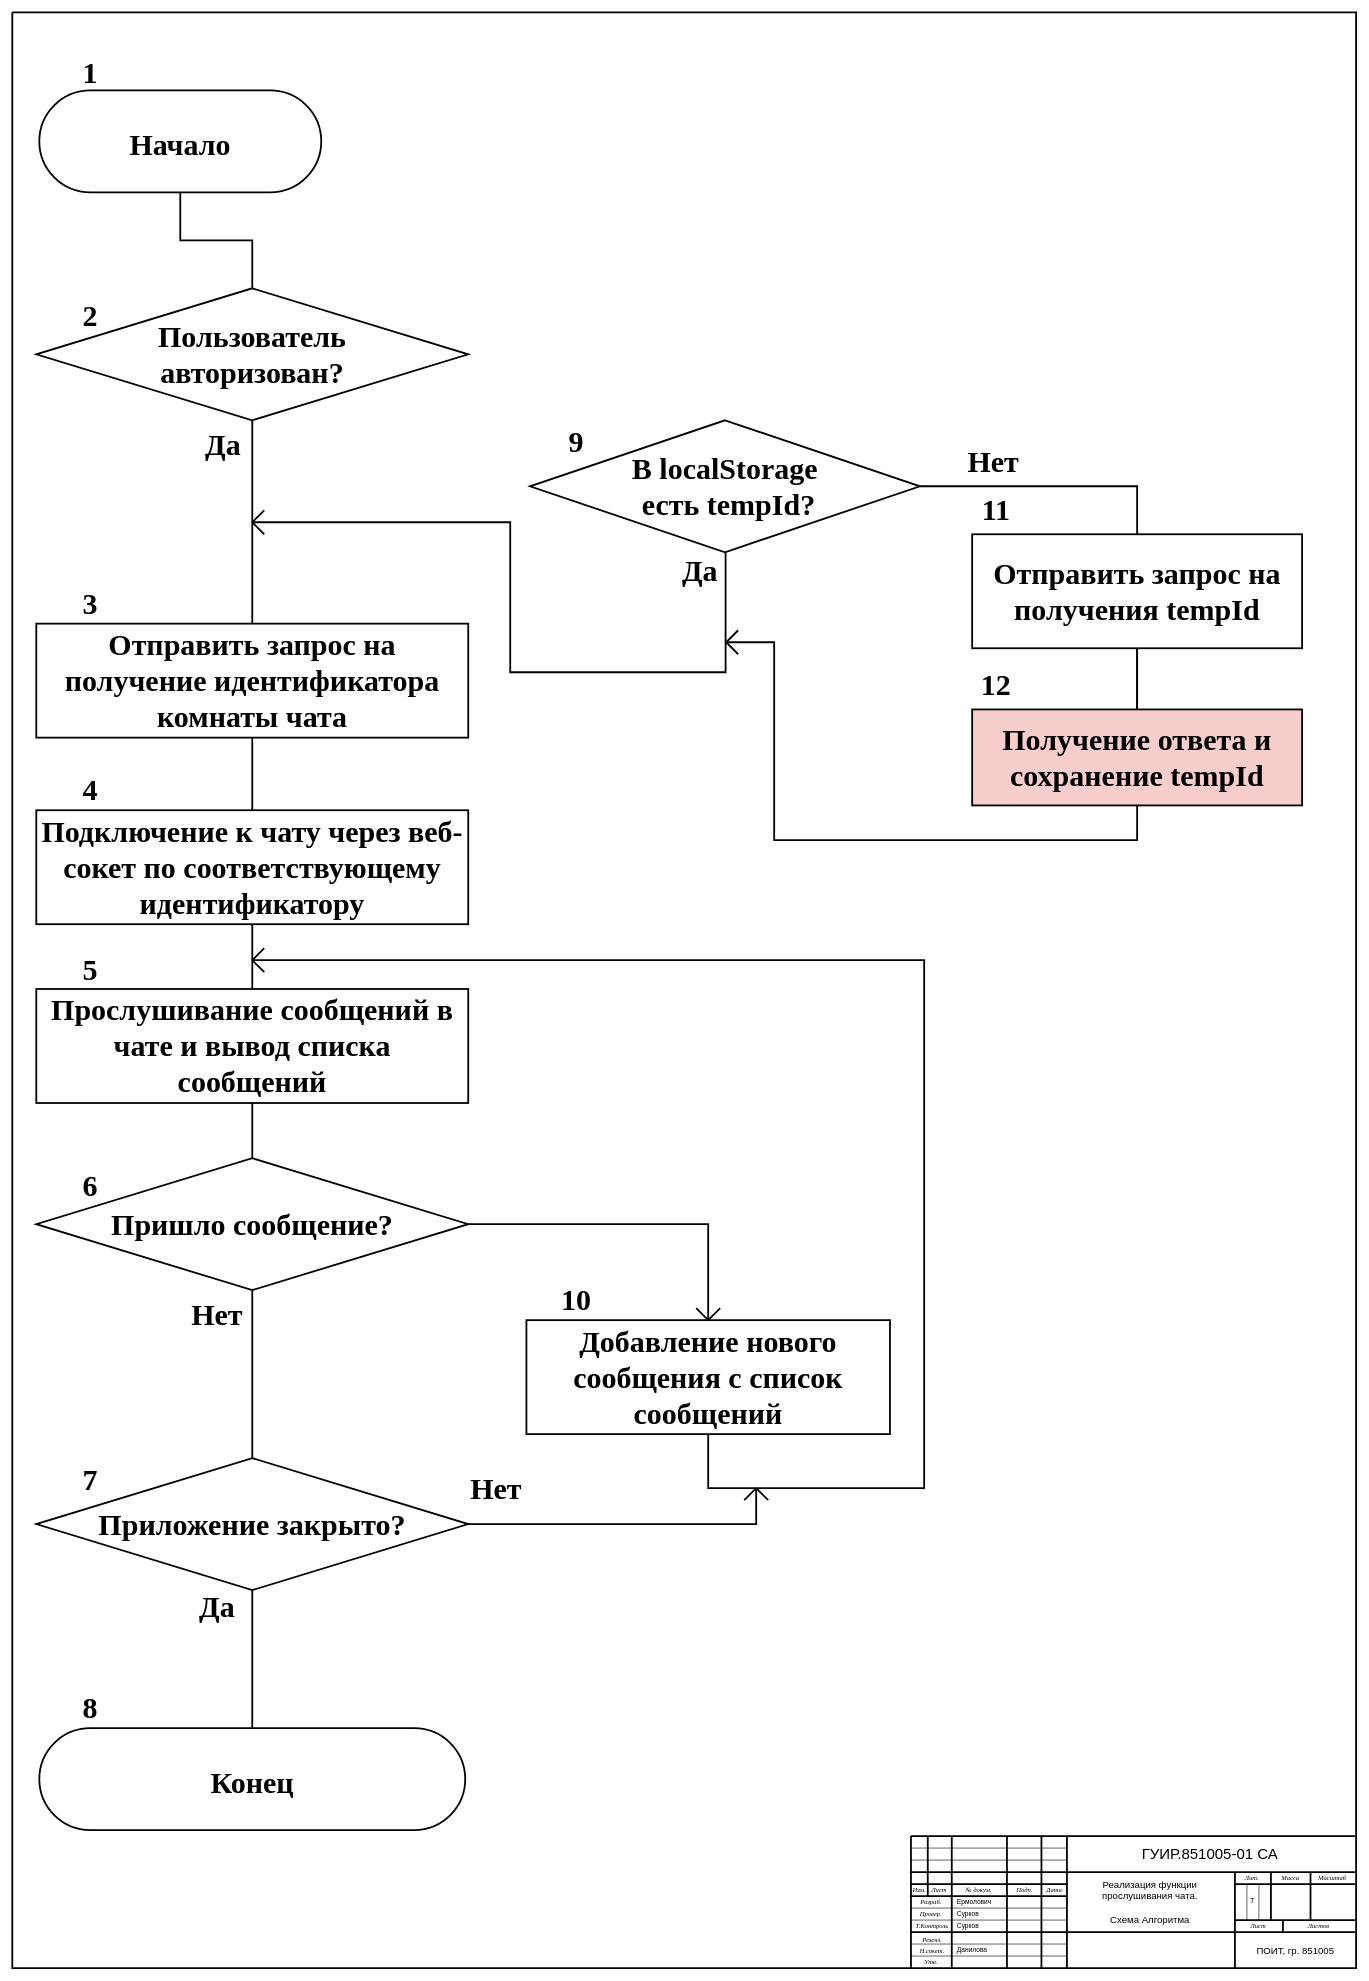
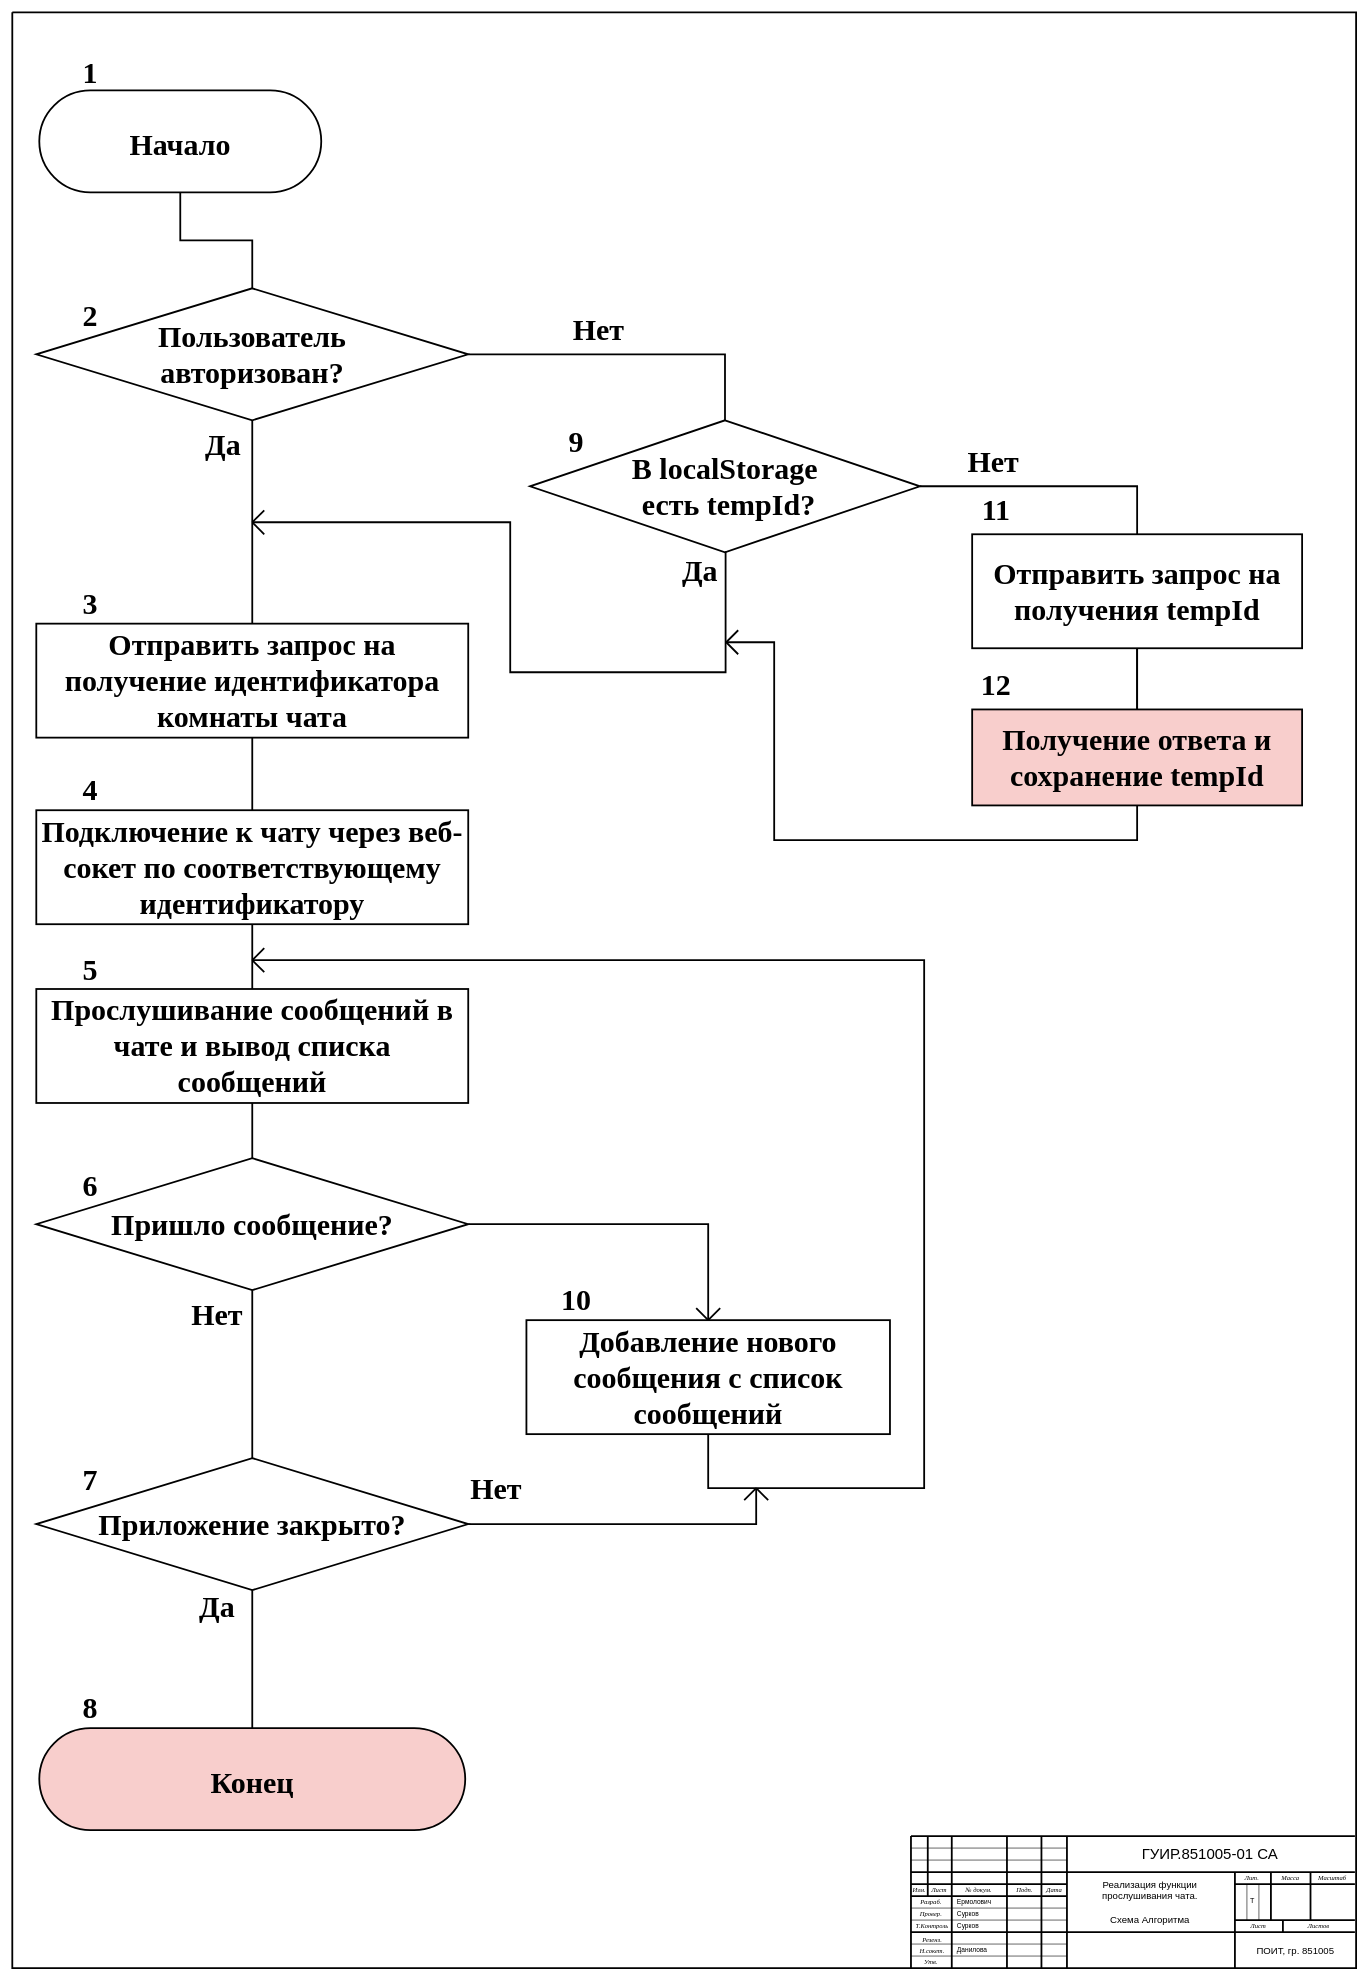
none -> (630, 354)
(252, 1779) -> (252, 1779)
